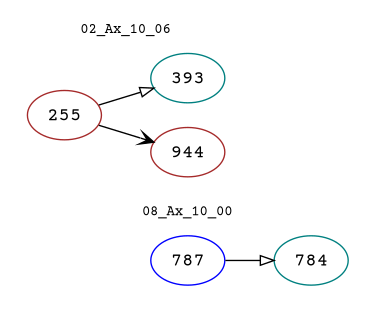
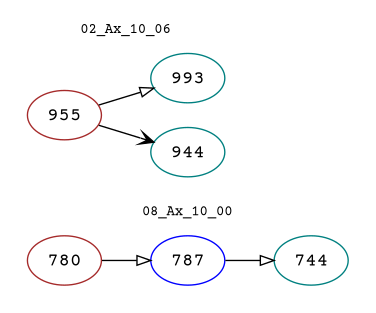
(188, 78) -> (188, 78)
(64, 115) -> (64, 115)
(188, 152) -> (188, 152)
none -> (64, 260)
(311, 260) -> (311, 260)
